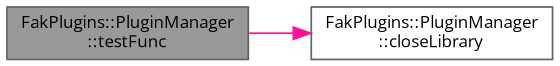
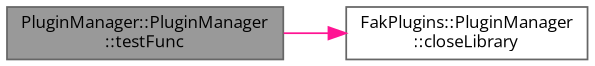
(128, 33) -> (145, 33)
